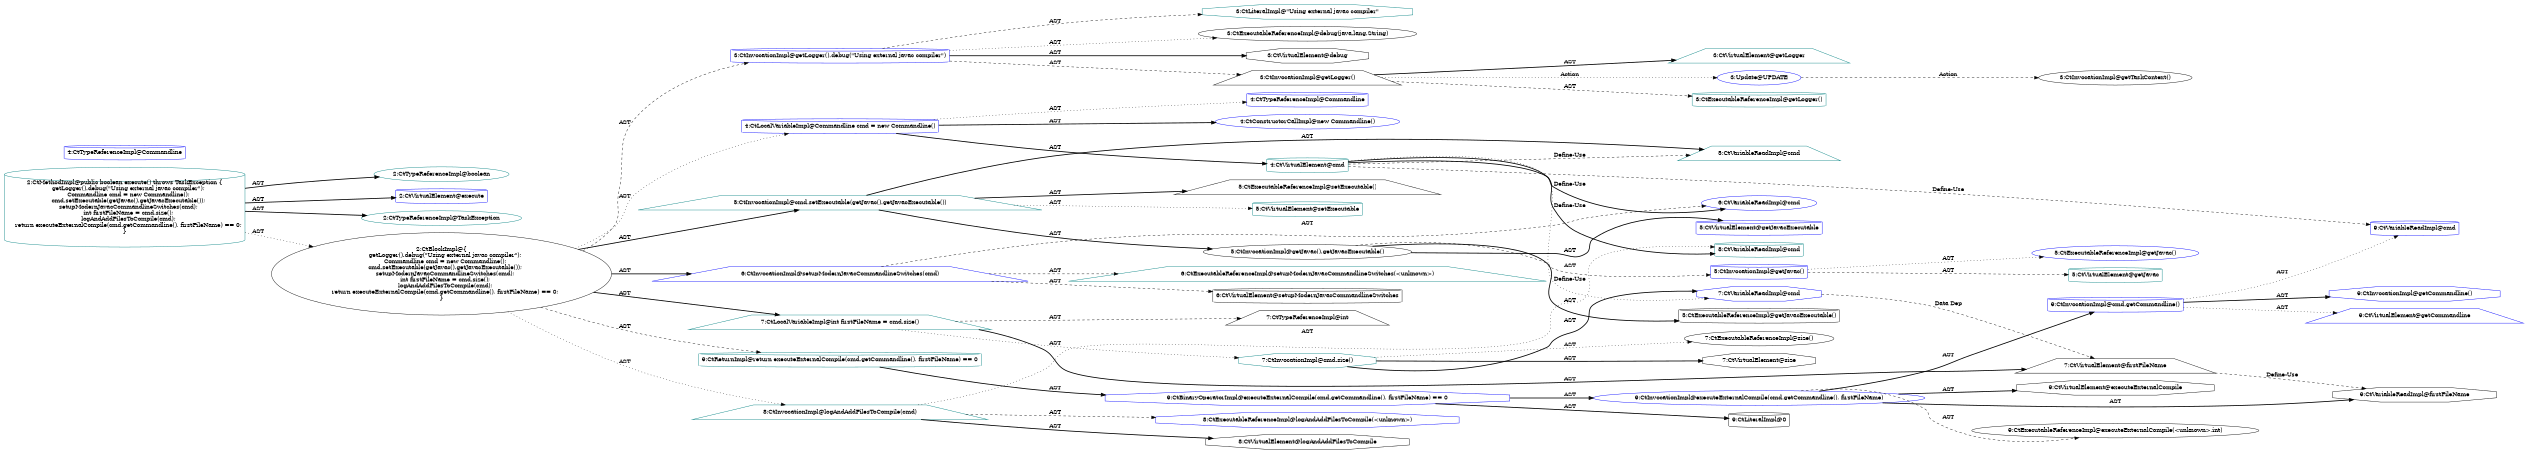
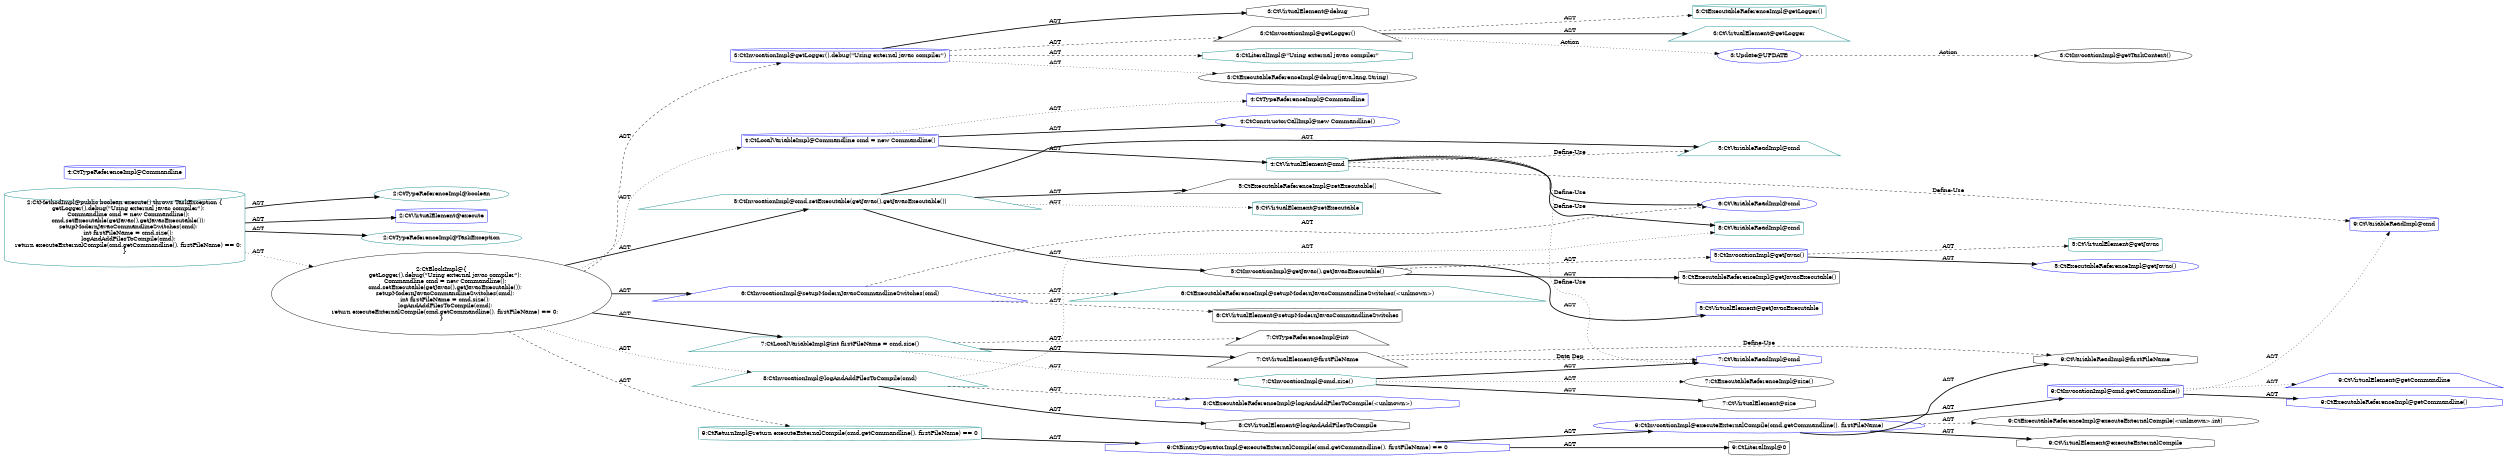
(1924, 263) -> (1920, 261)
(2415, 294) -> (2394, 402)
(1959, 314) -> (1540, 360)
